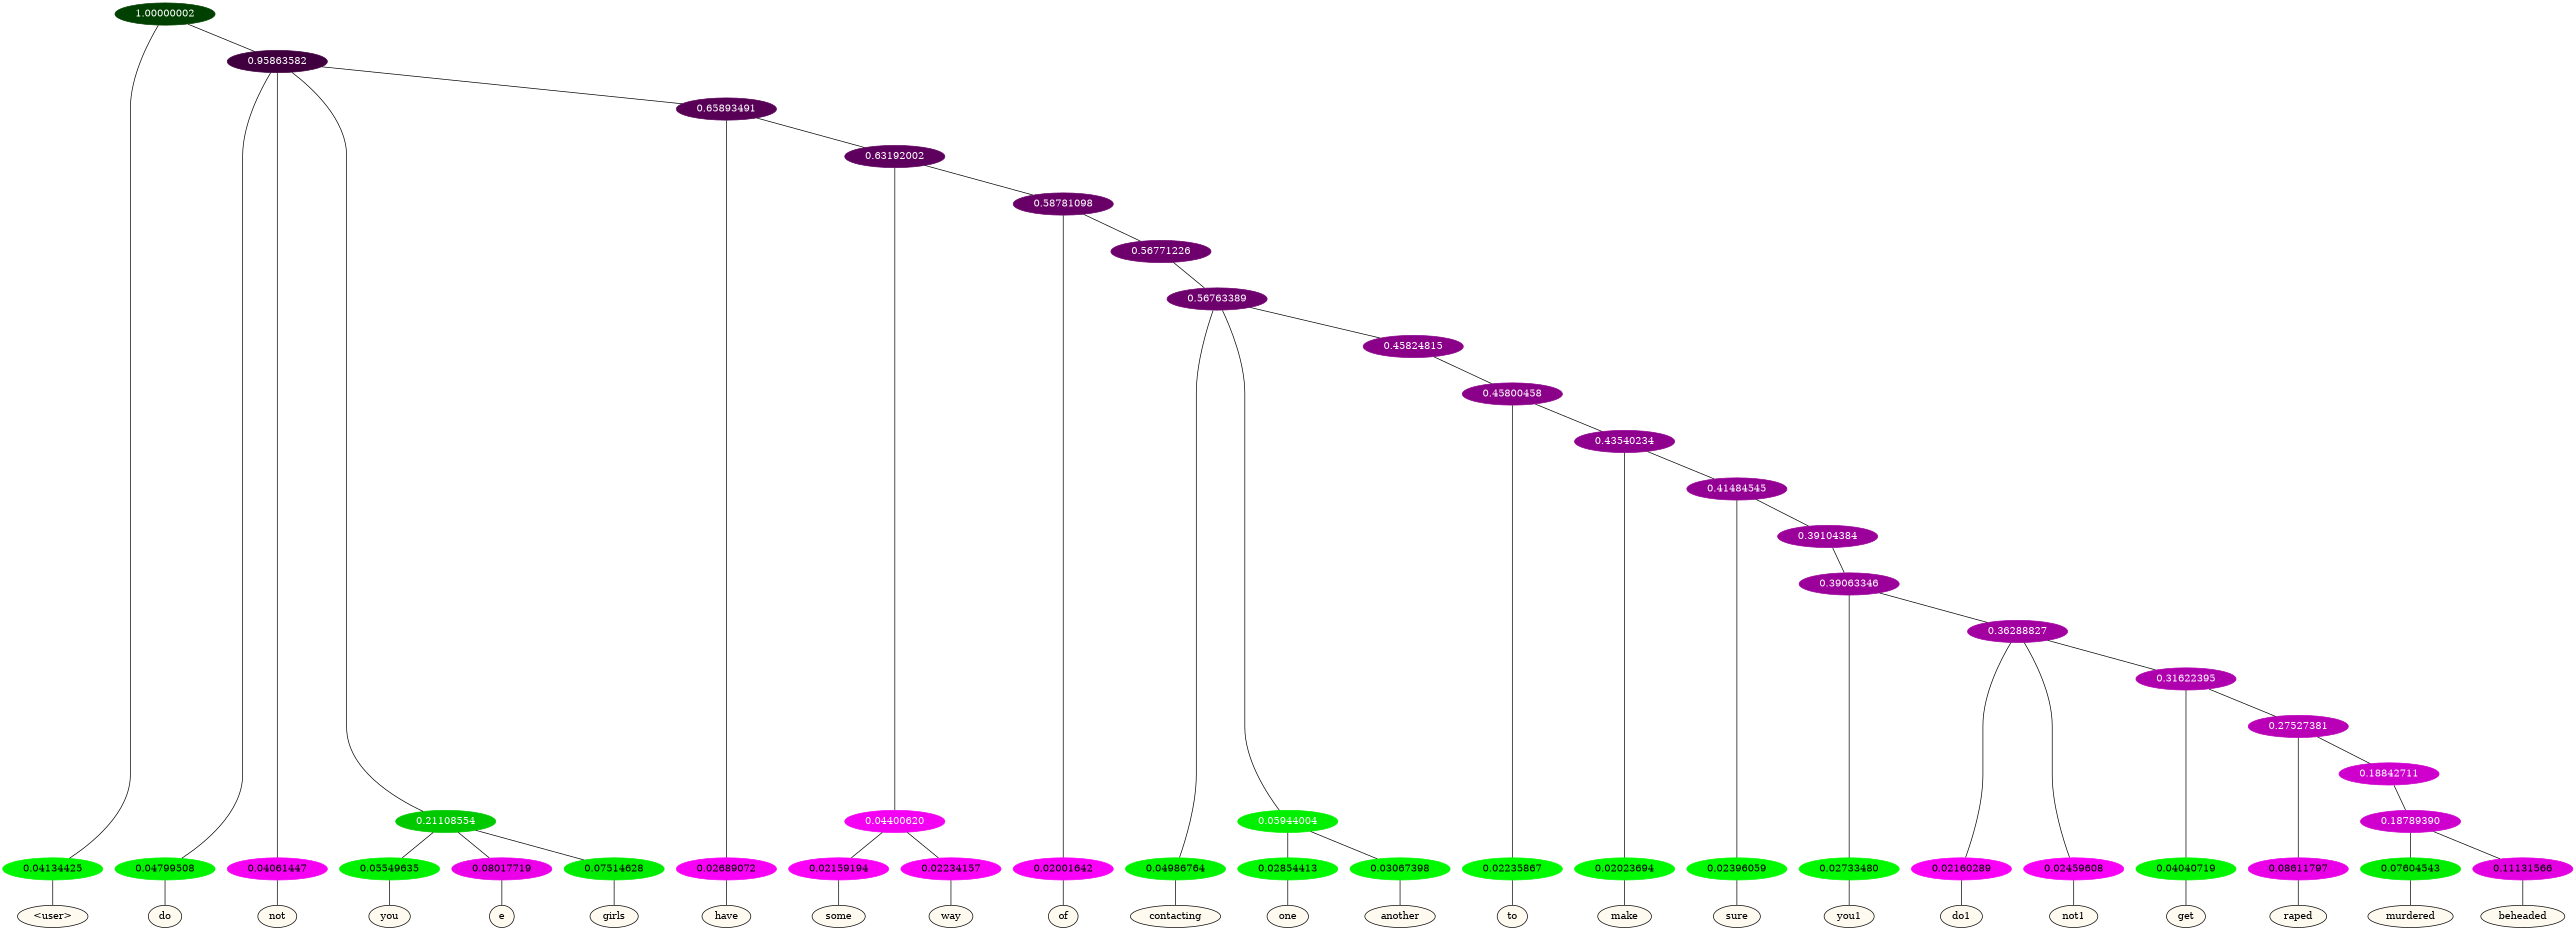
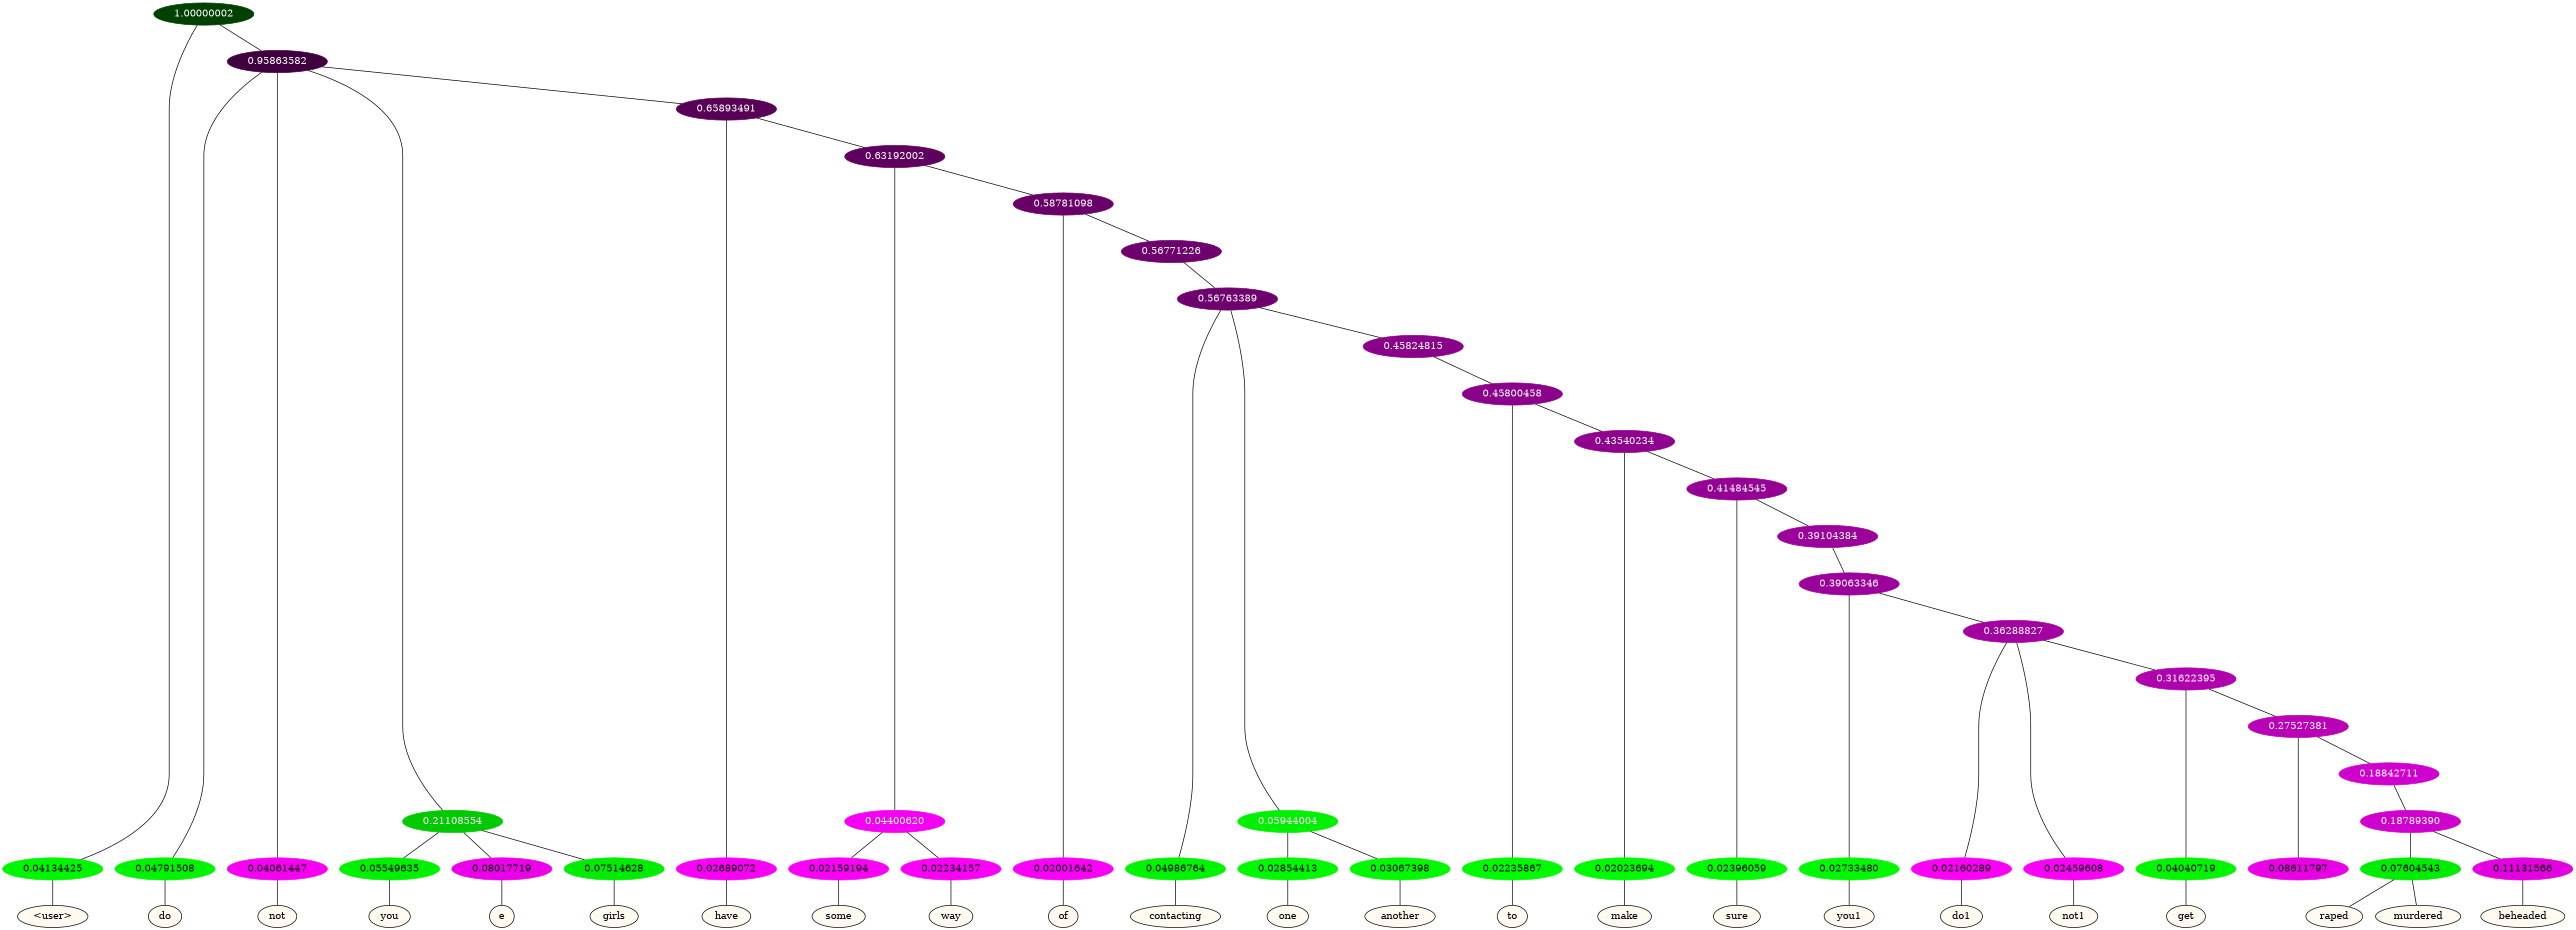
(165, 869) -> (165, 869)
(2298, 893) -> (2372, 893)
